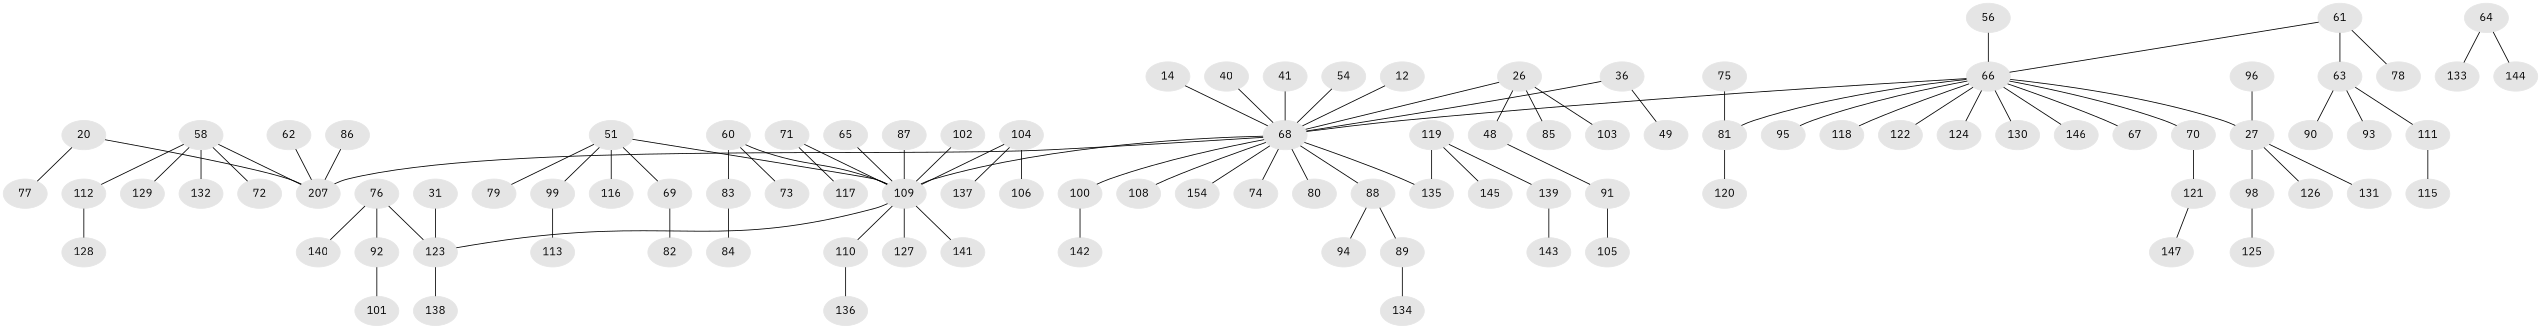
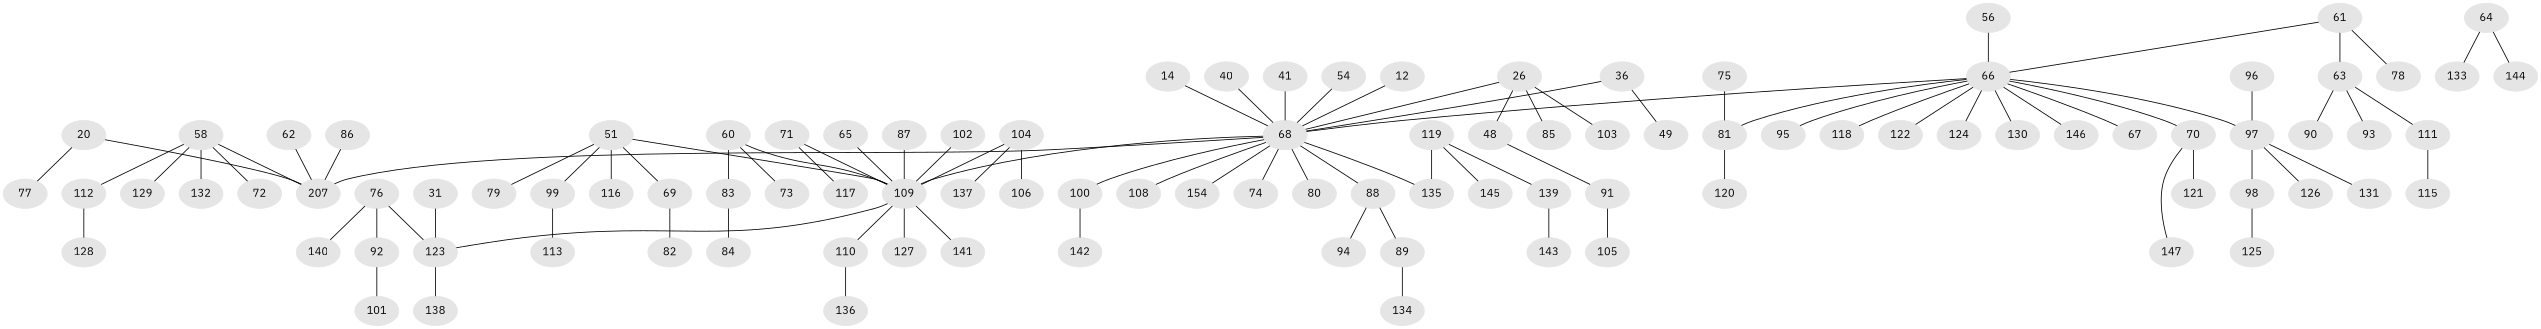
(2252, 135) -> (2252, 135)
(2183, 223) -> (2162, 191)
